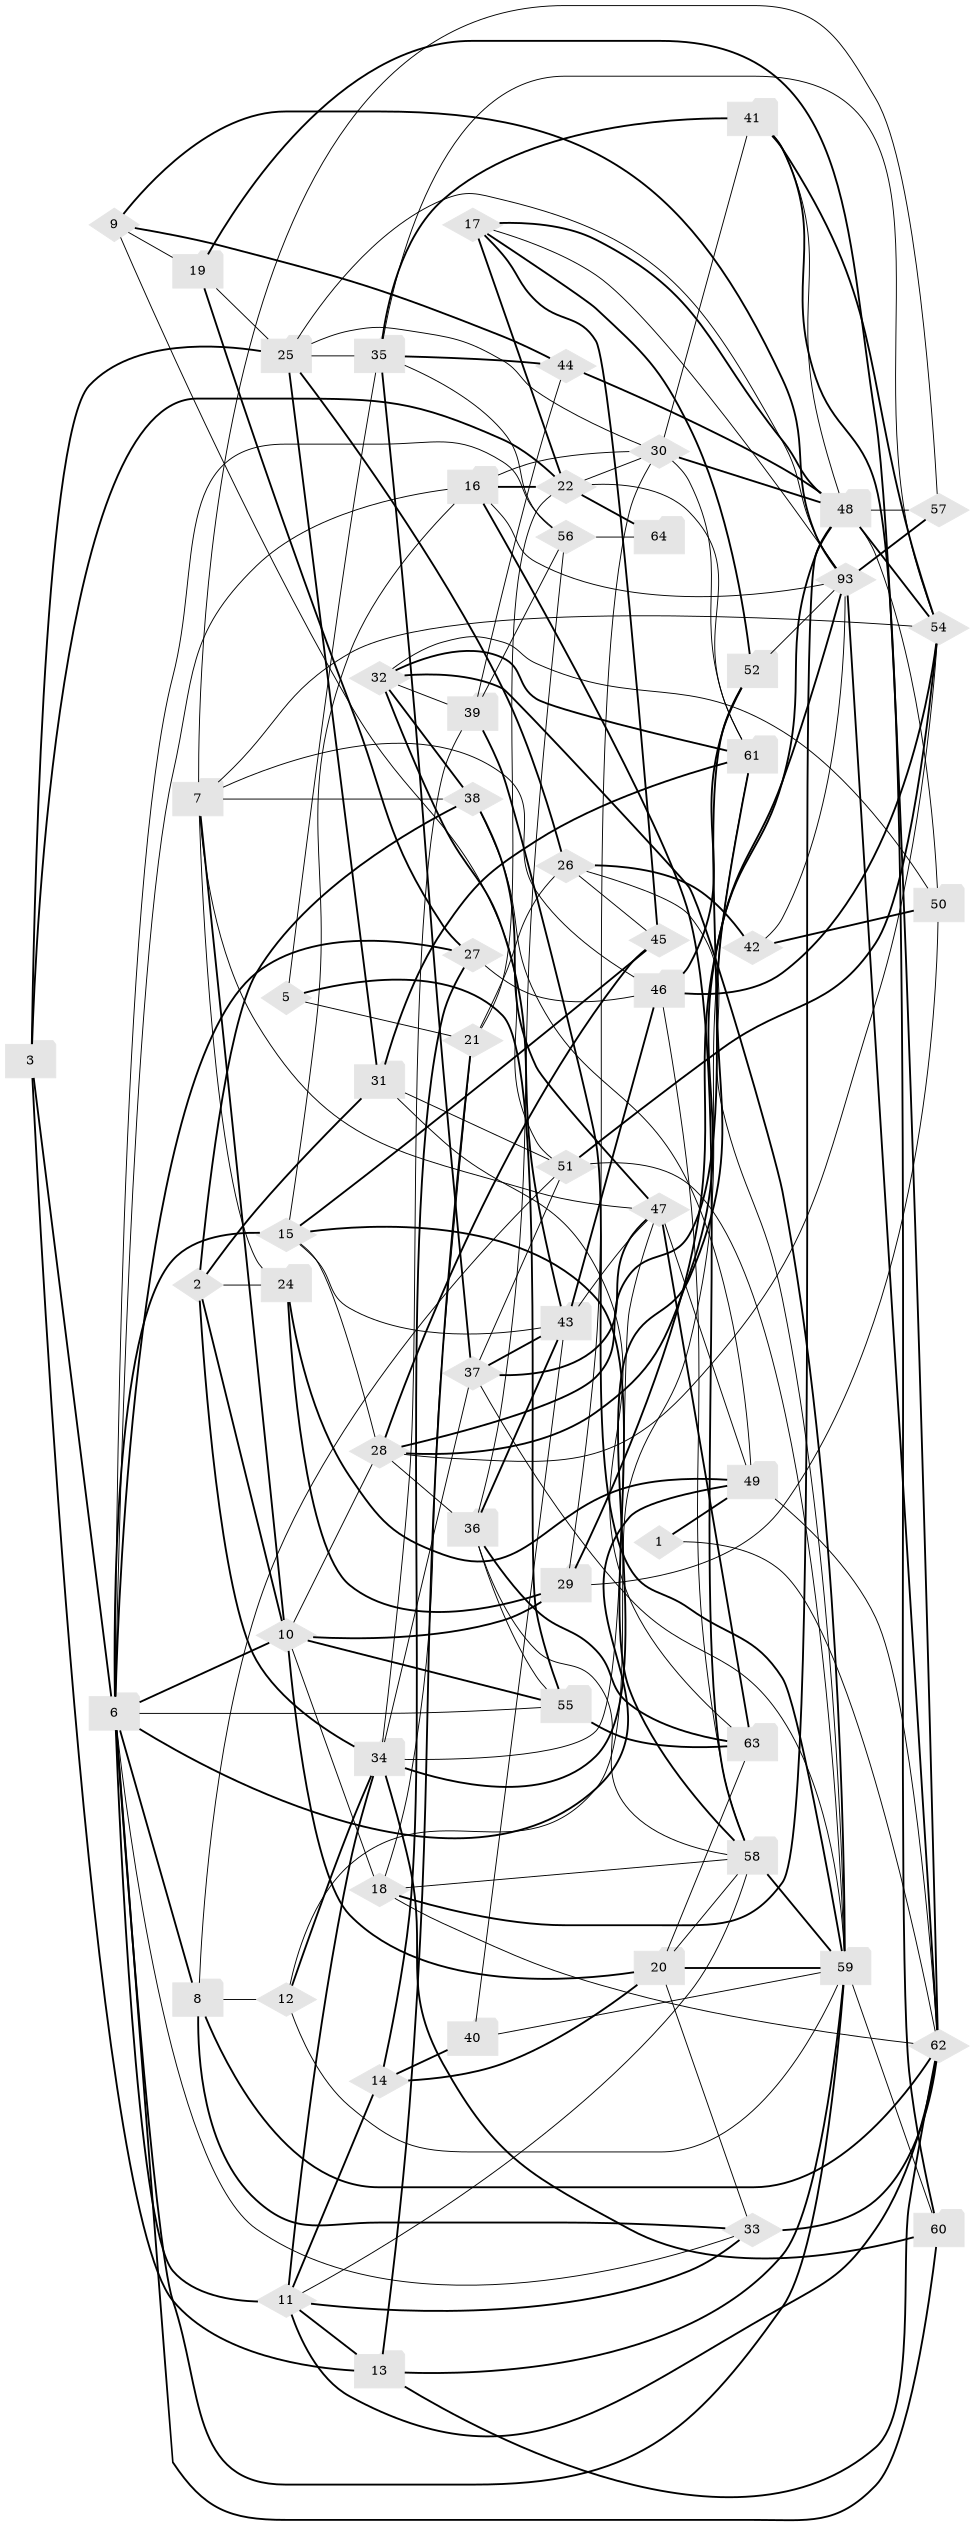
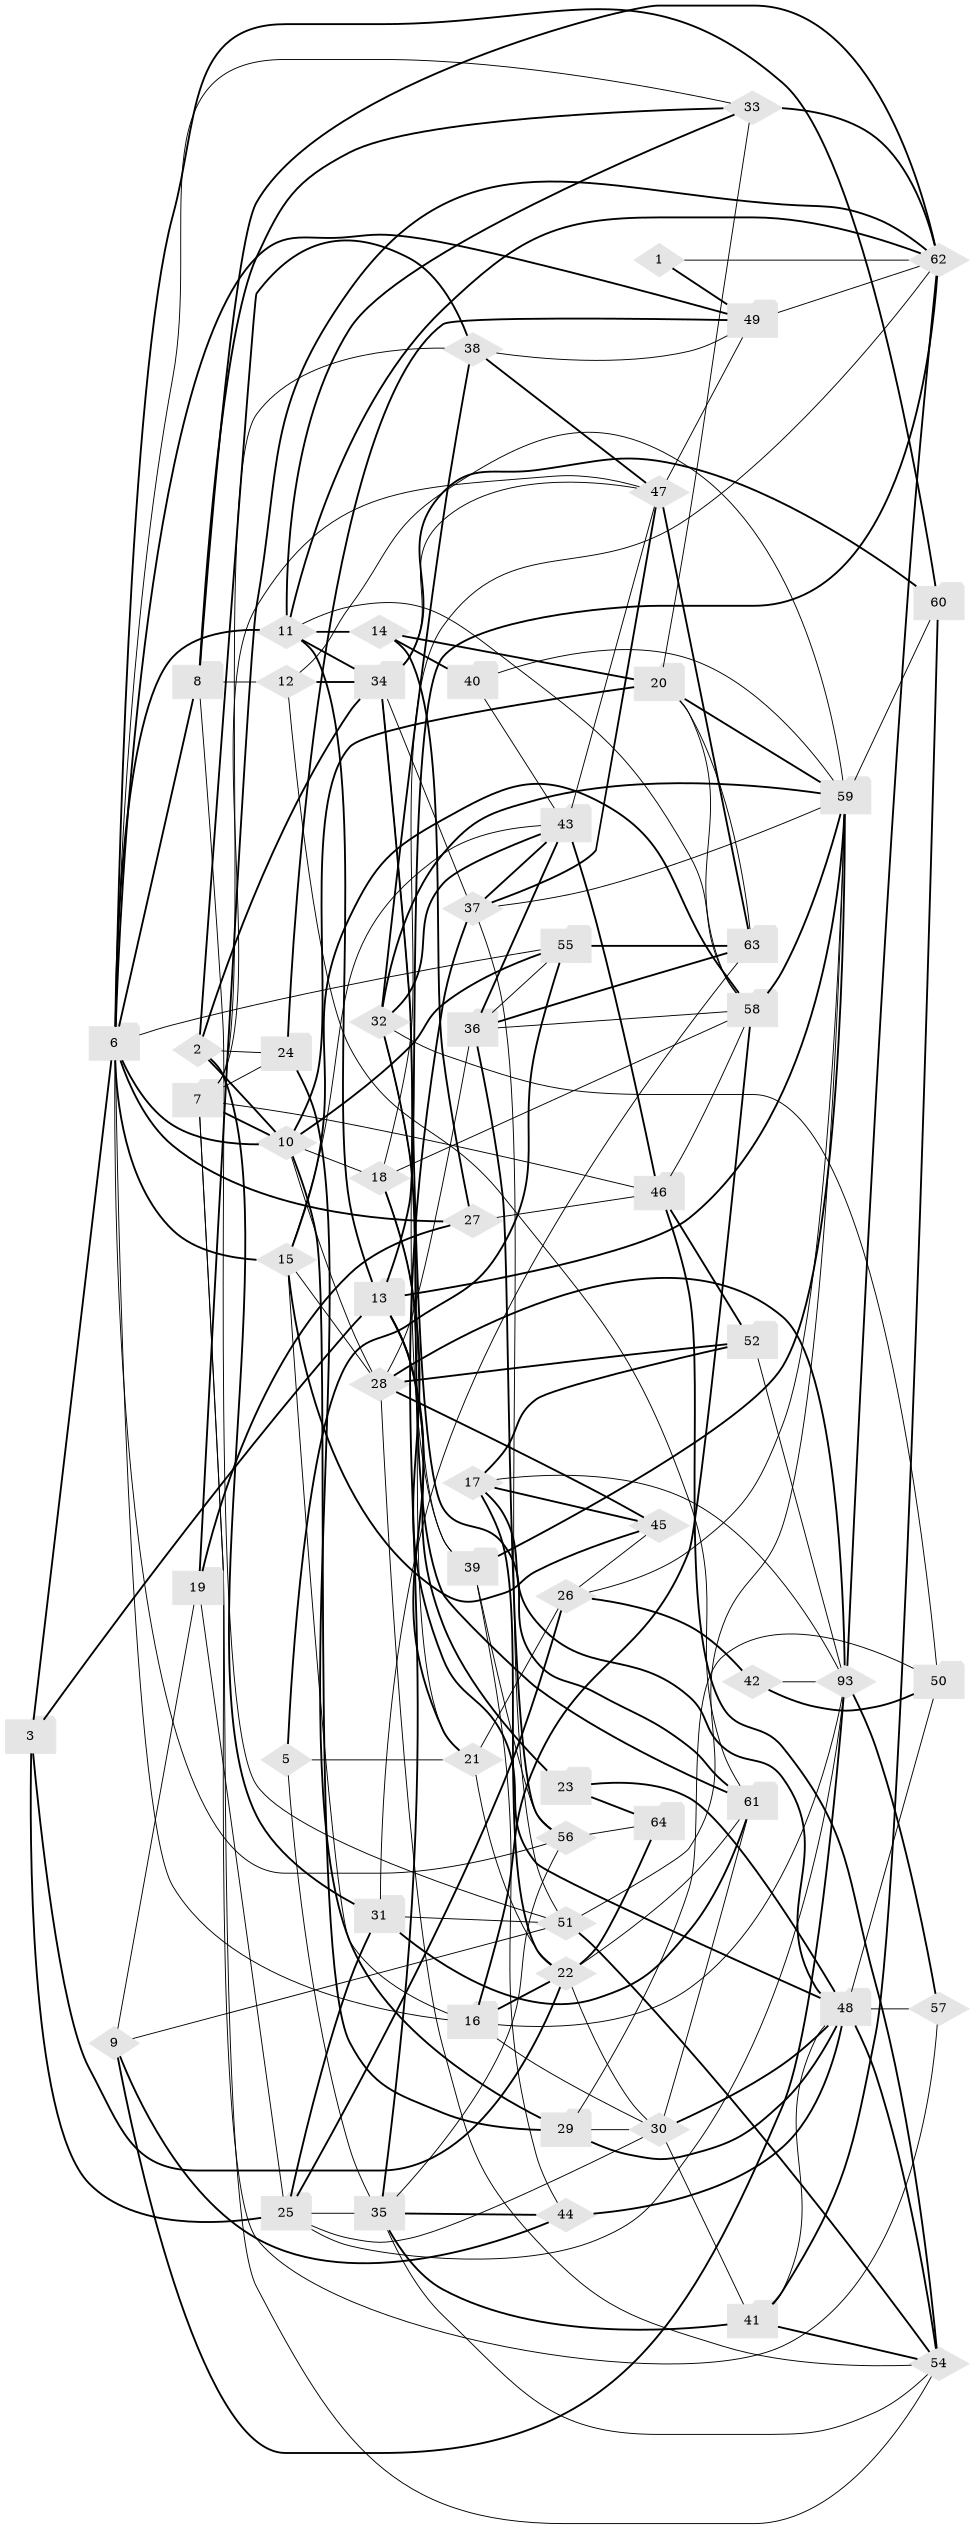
(527, 1009) -> (509, 1401)
none -> (566, 1788)
(327, 2485) -> none
